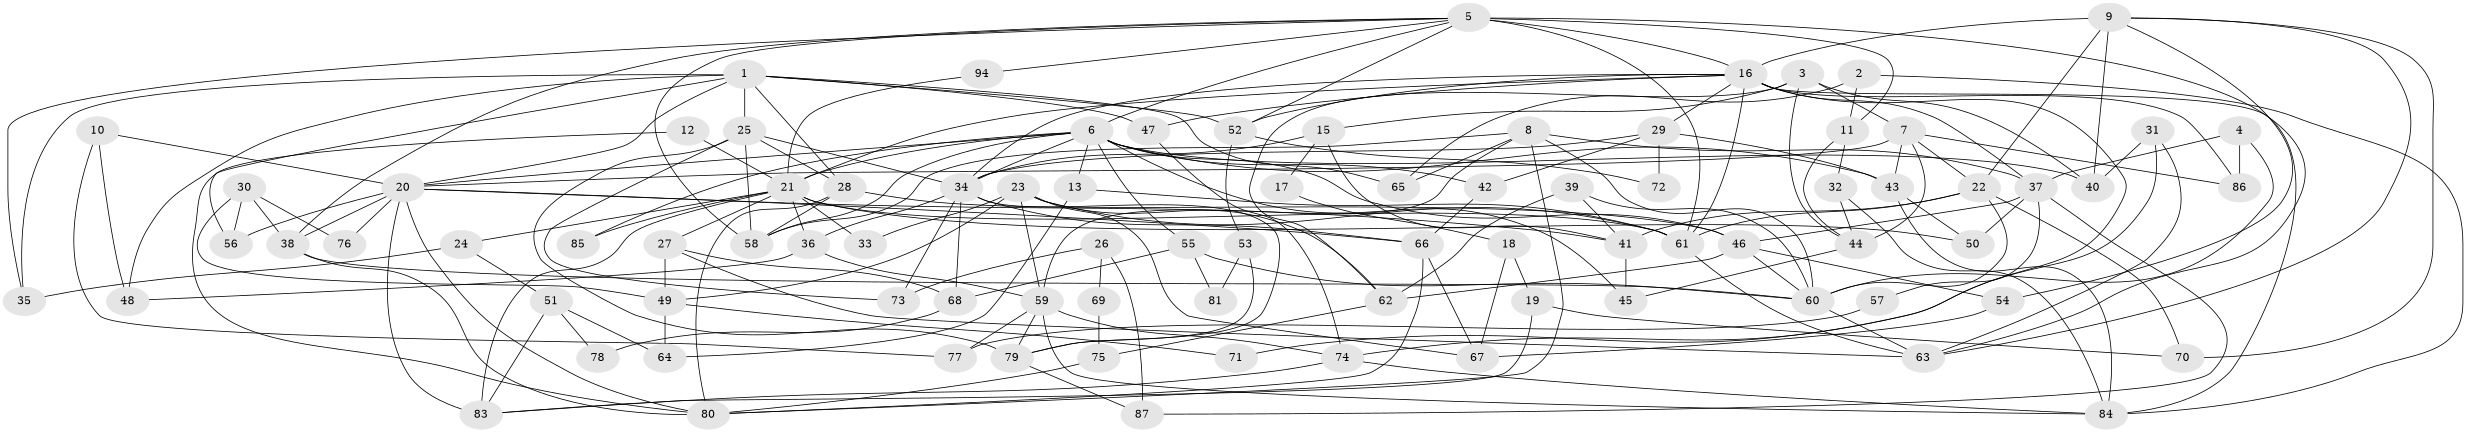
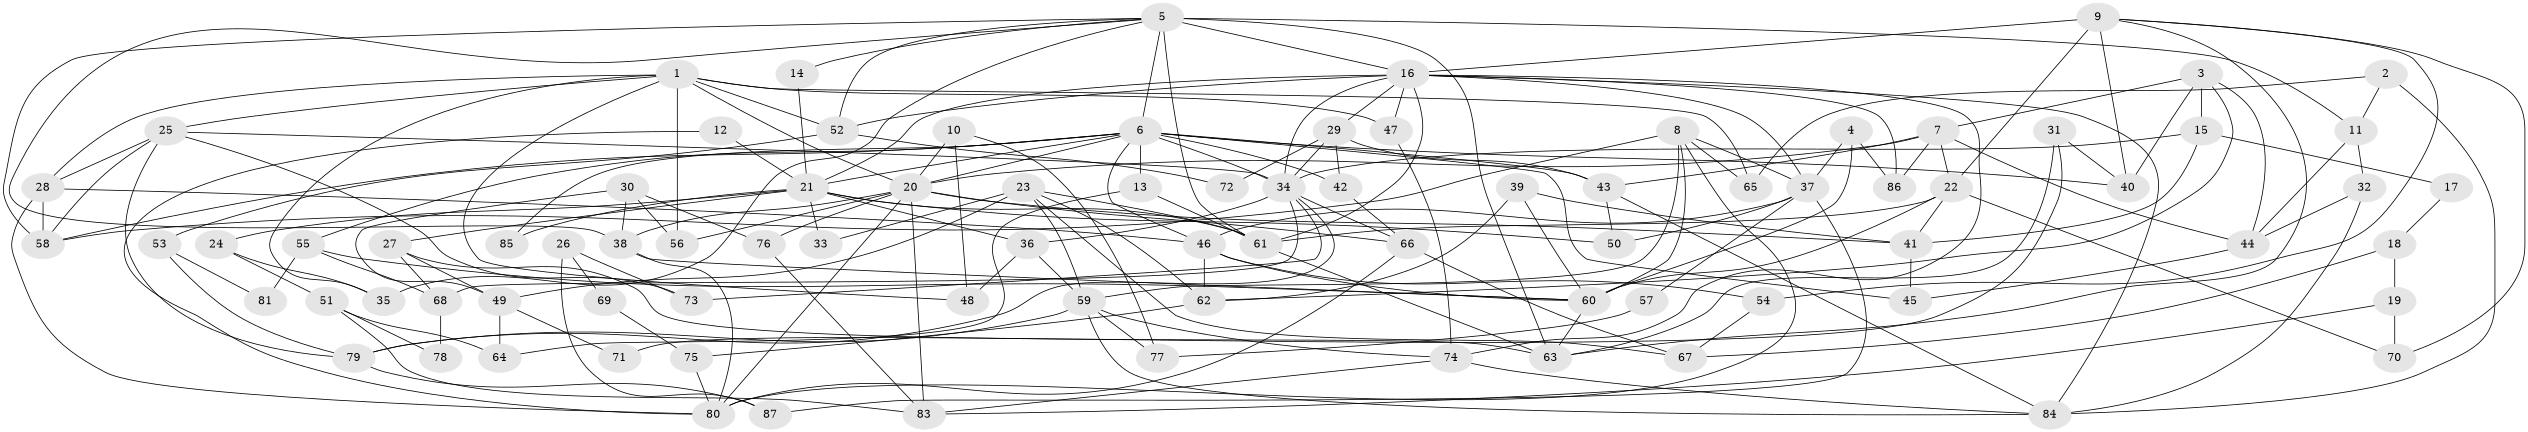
(982, 74) -> (797, 74)
(591, 266) -> (841, 326)
